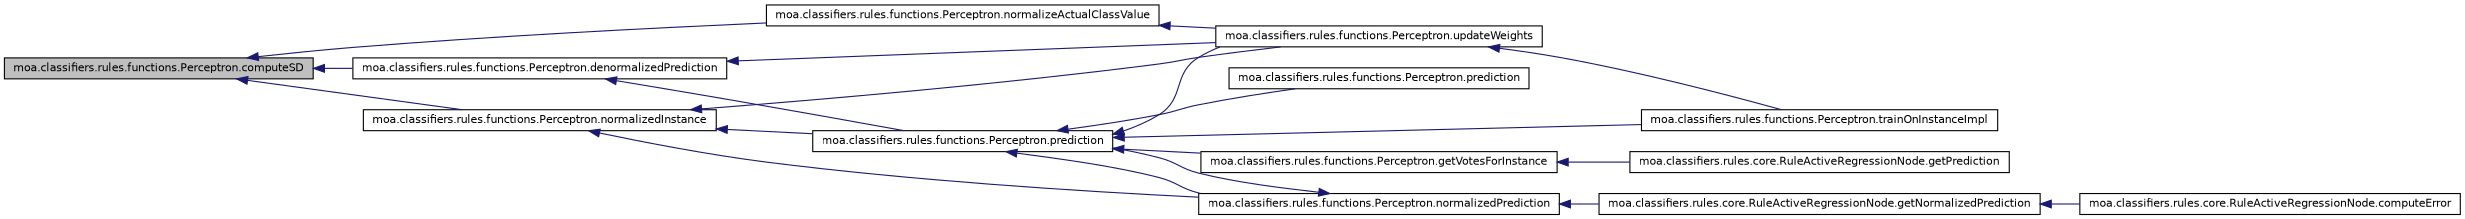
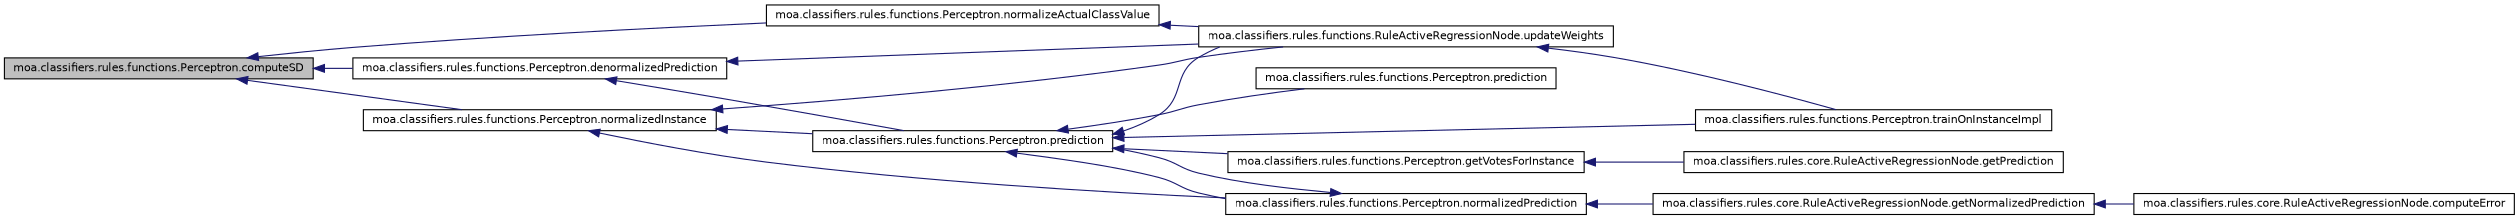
(1379, 36) -> (1406, 36)
